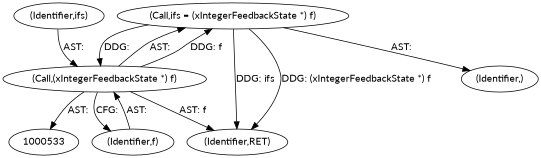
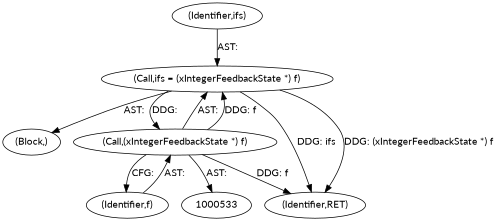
(61, 47) -> (217, 44)
(500, 79) -> (32, 142)
(193, 111) -> (273, 174)
